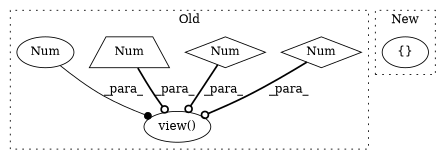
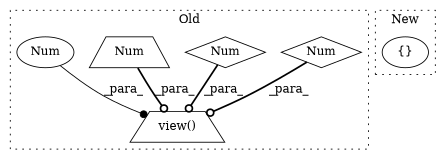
(177, 127) -> (177, 127)
